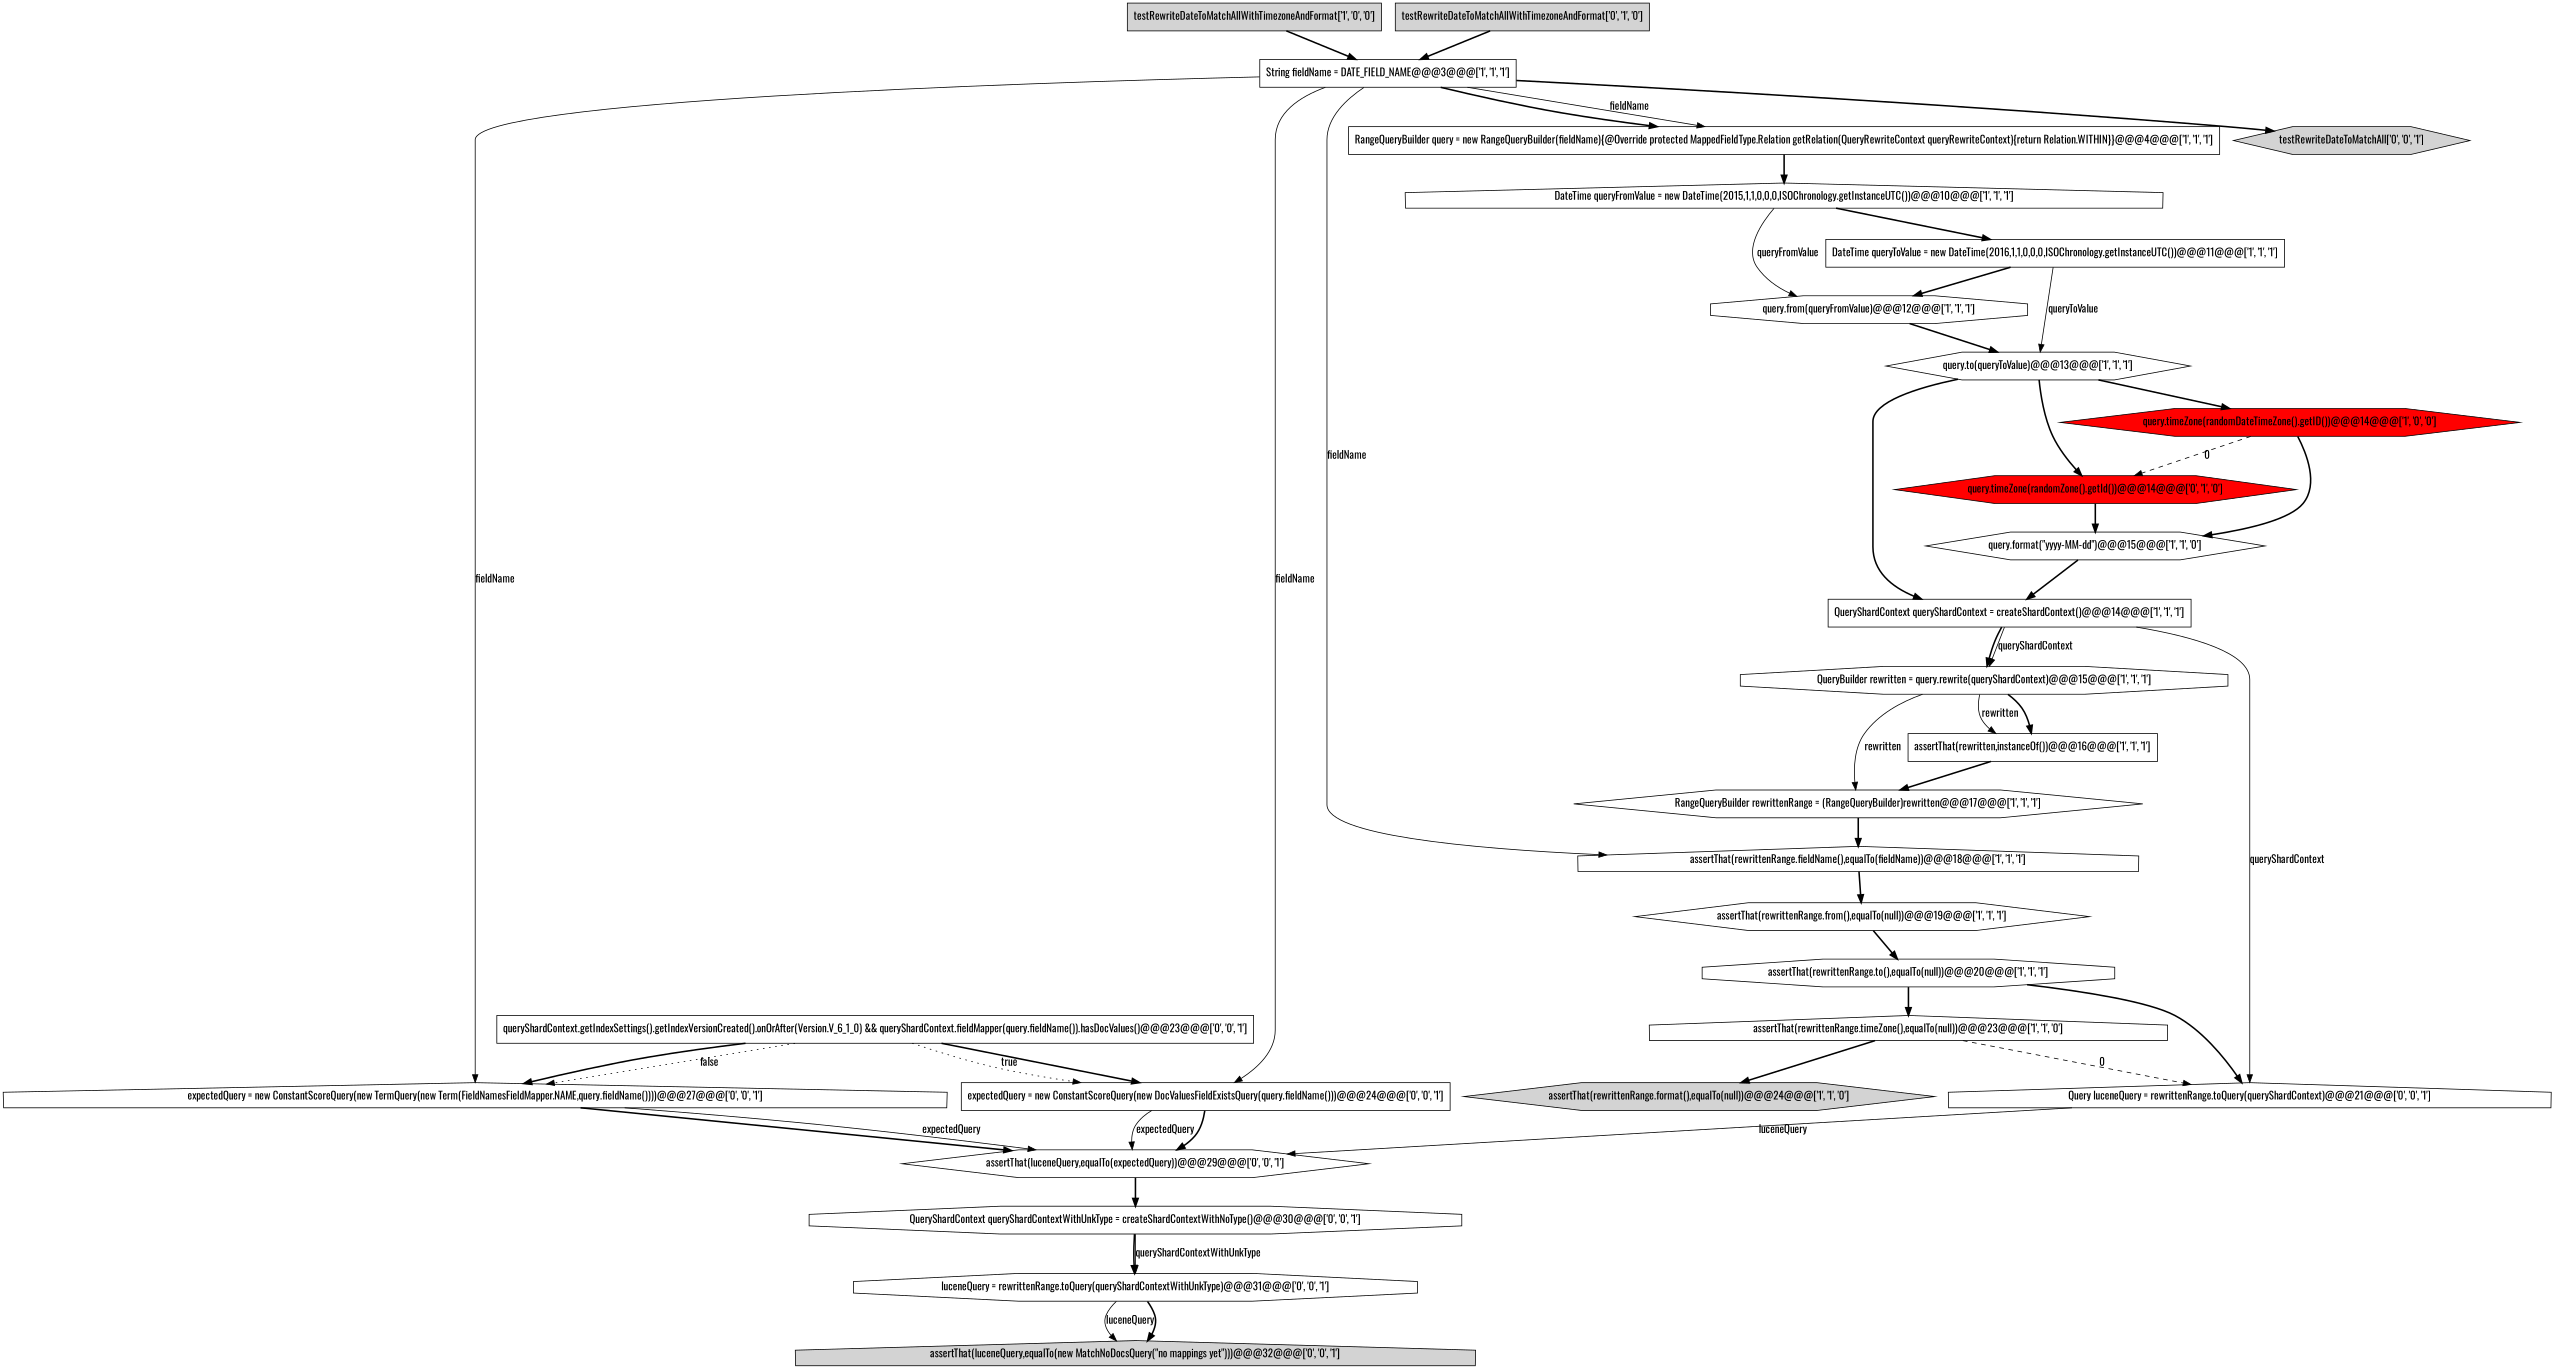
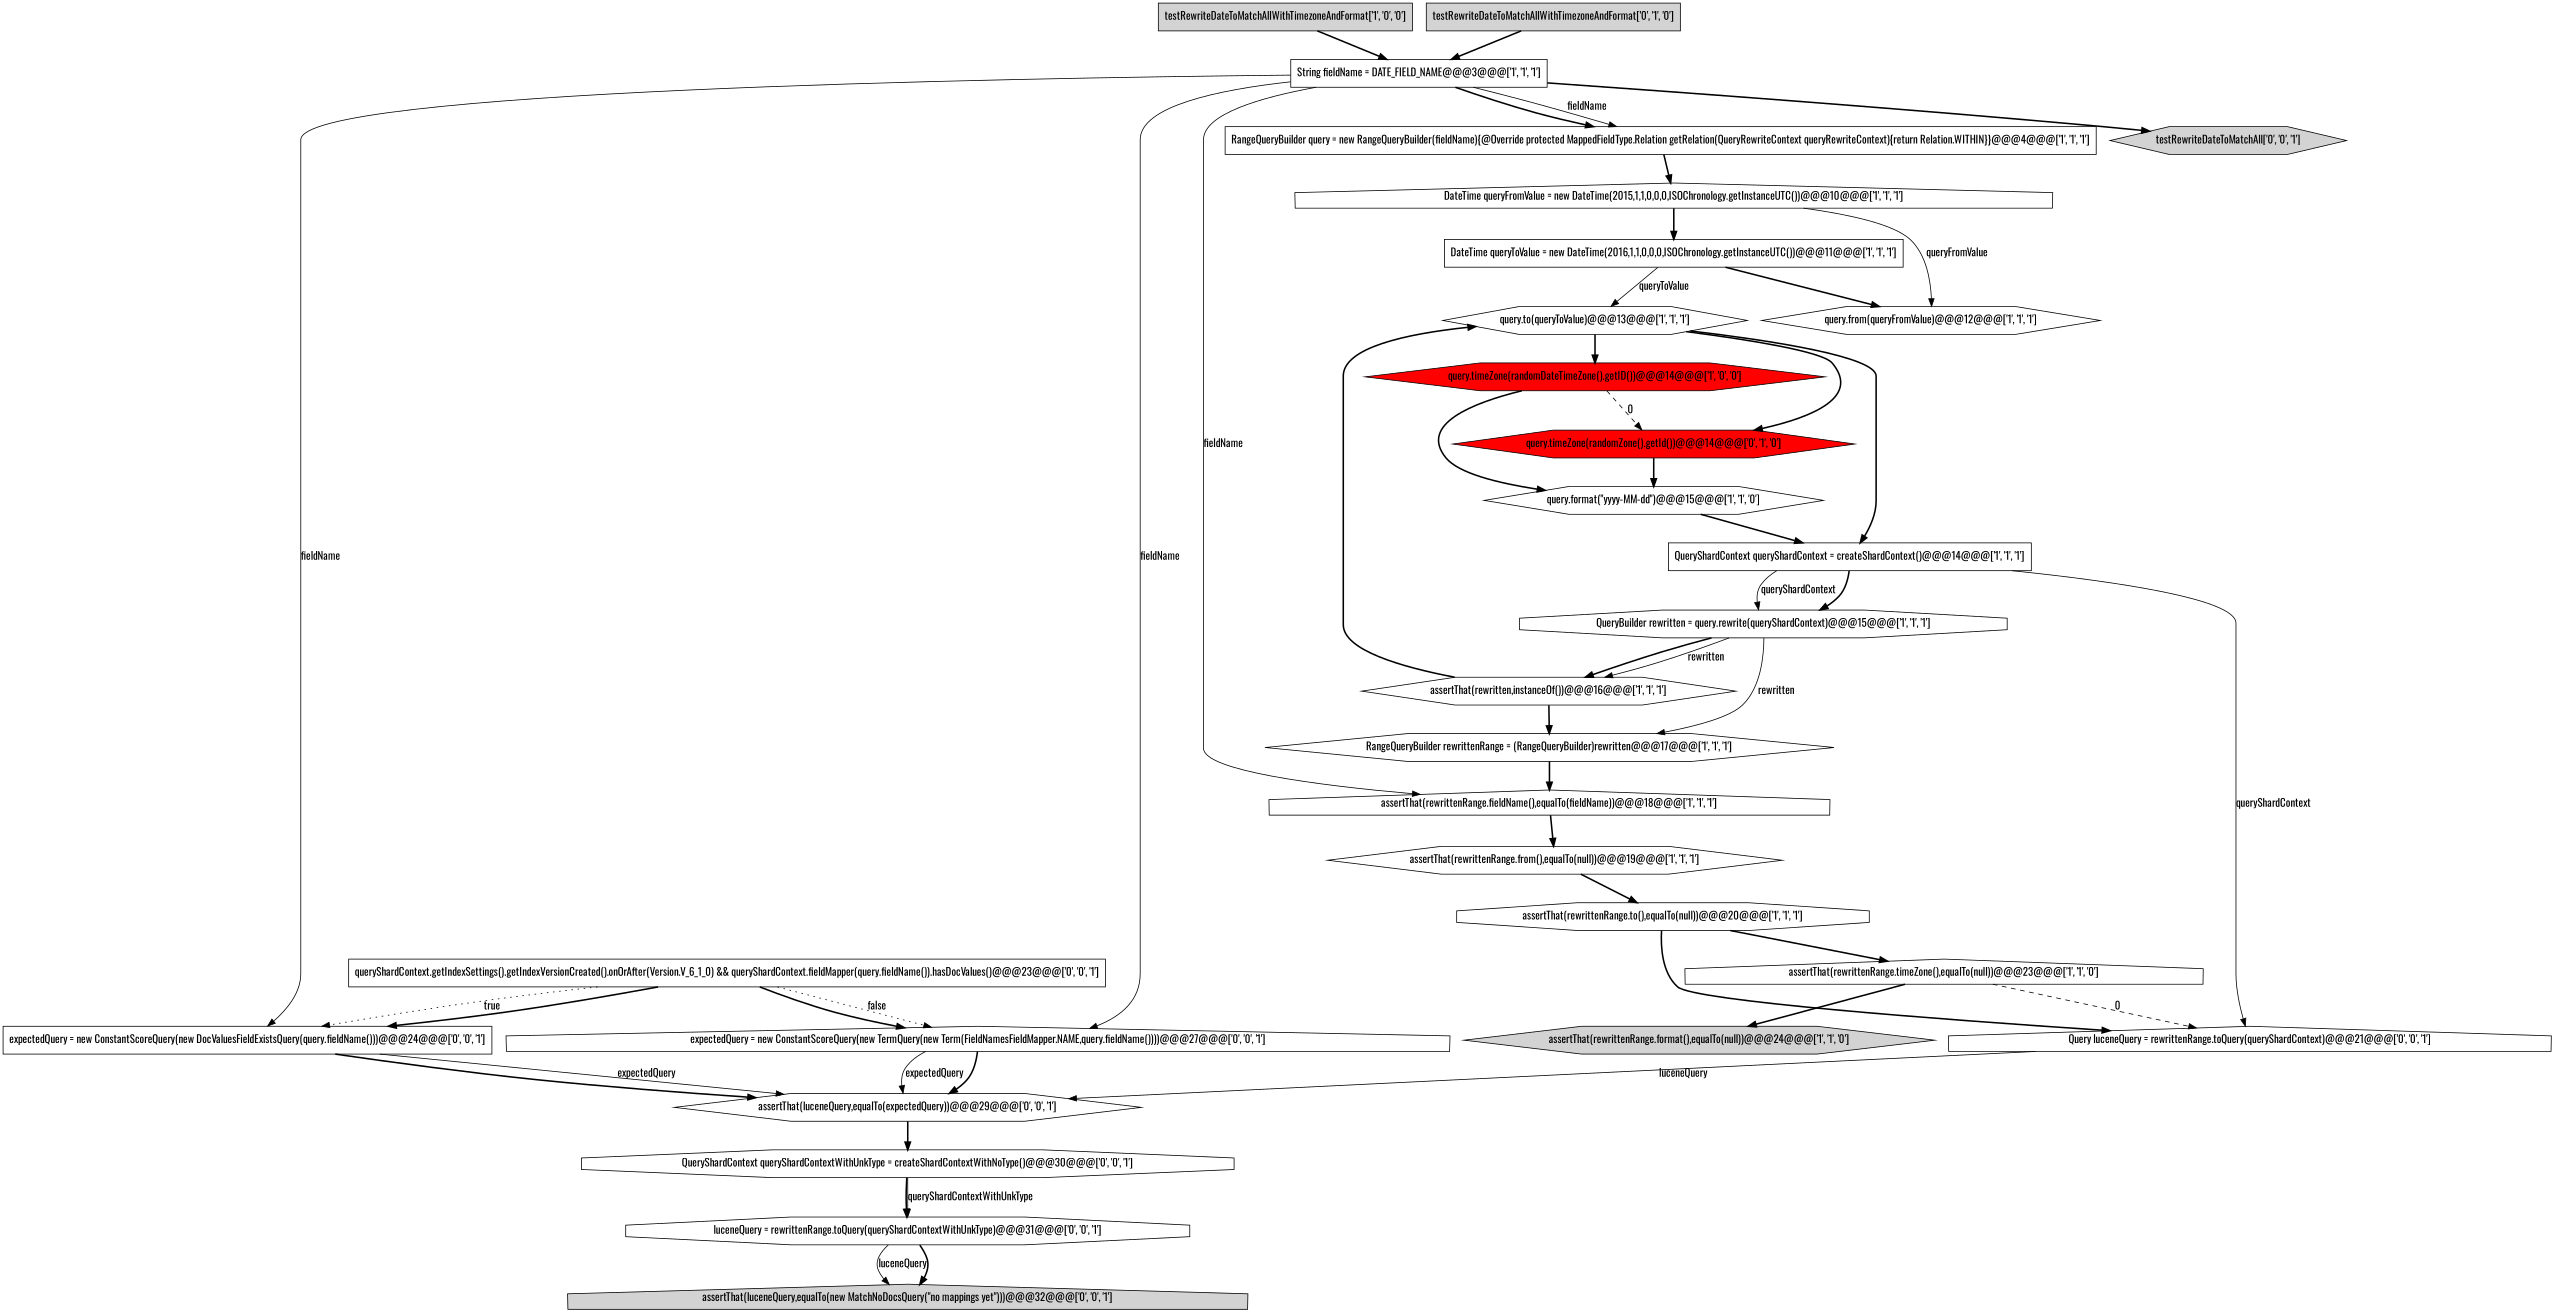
(1869, 310) -> (1931, 320)
(1950, 337) -> (1343, 494)
(2033, 748) -> (1549, 691)
